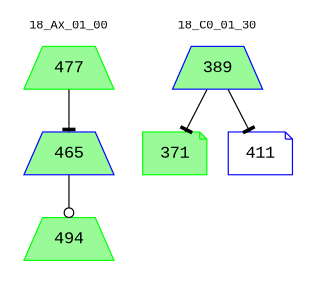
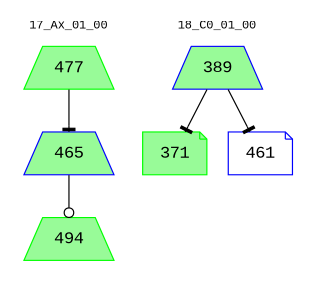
(69, 26) -> (69, 26)
(218, 26) -> (218, 26)
(260, 153) -> (260, 153)
